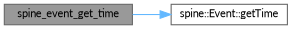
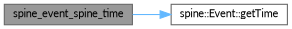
(68, 15) -> (68, 15)
